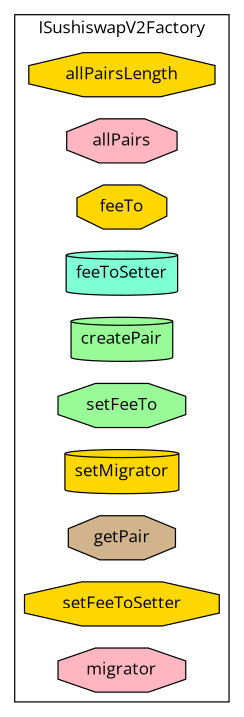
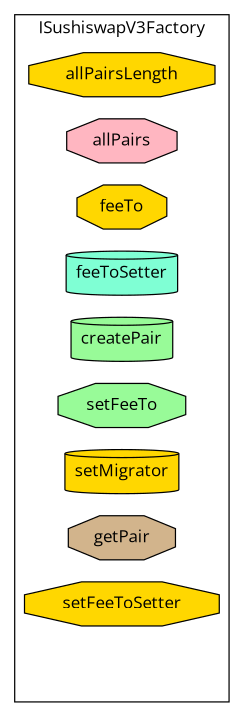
(122, 29) -> (122, 29)
(122, 670) -> none
